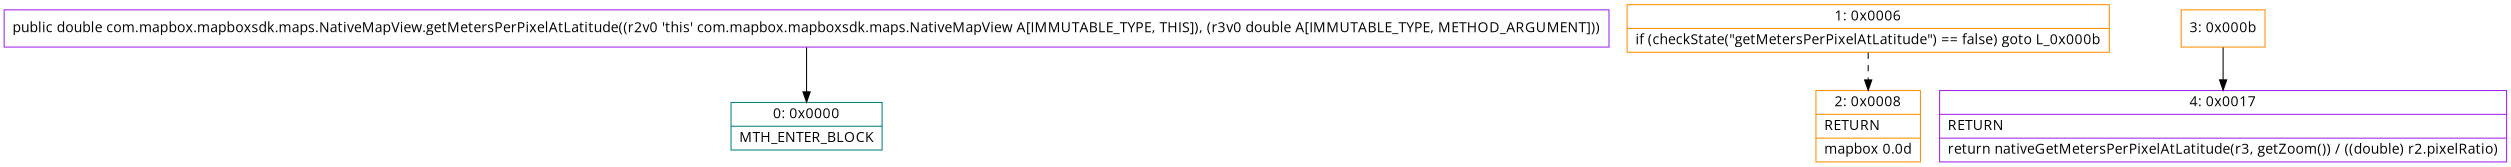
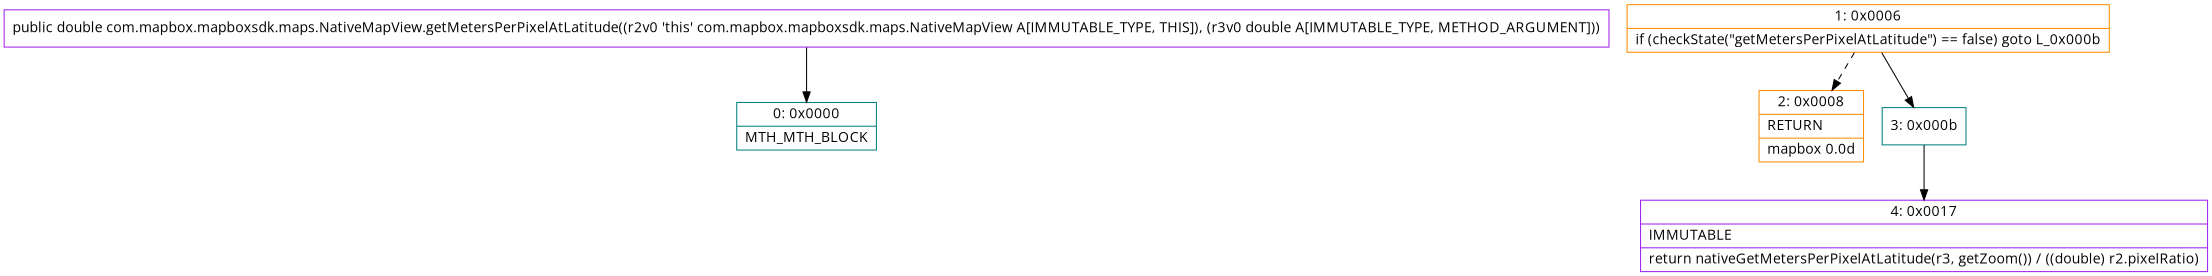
(2223, 28) -> (1924, 126)
none -> (1895, 75)
(1976, 126) -> (1691, 235)
(807, 138) -> (807, 138)
